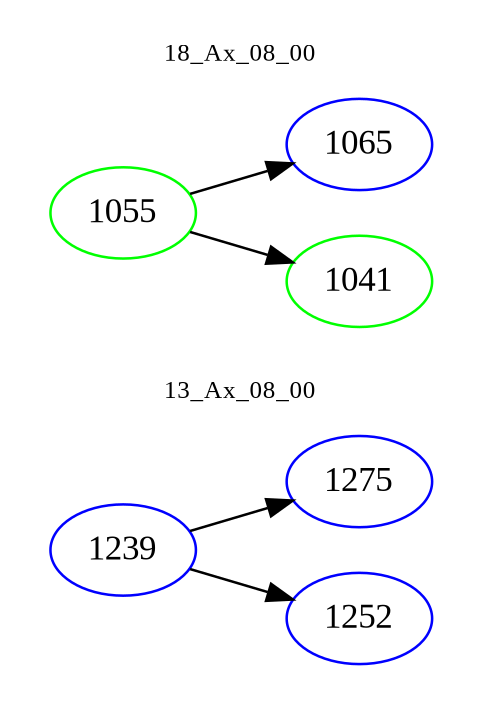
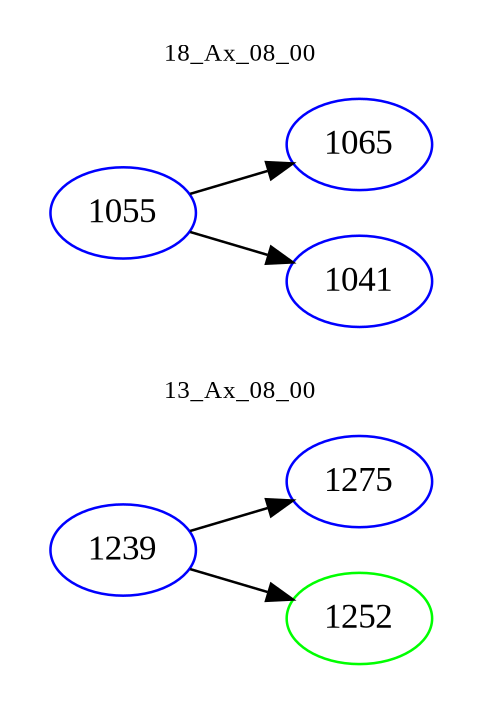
(123, 213) -> (123, 213)
(359, 281) -> (359, 281)
(359, 618) -> (359, 618)
